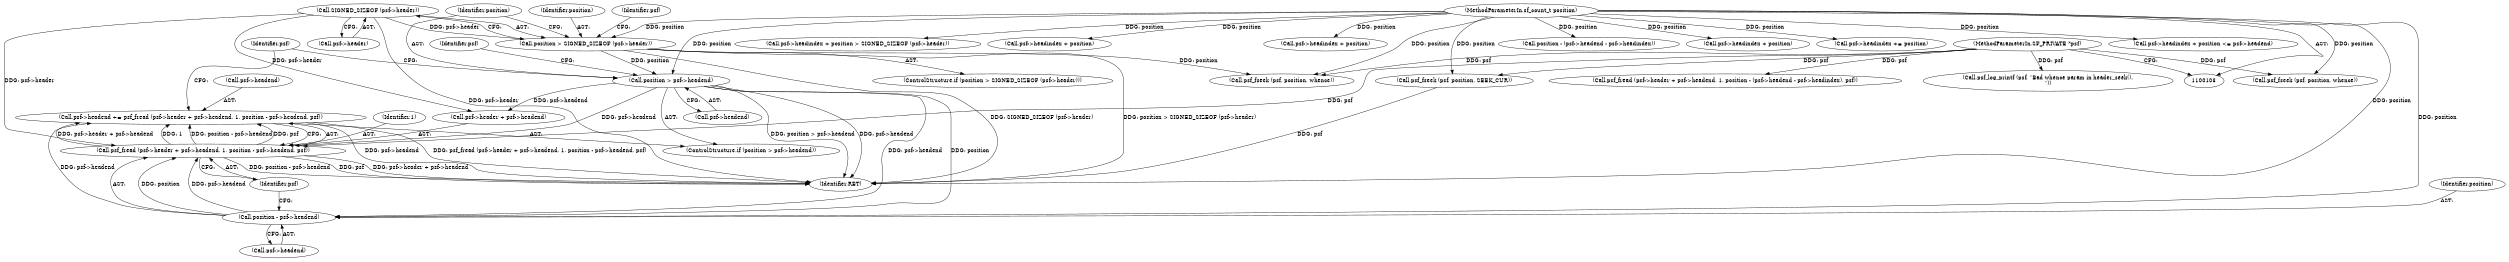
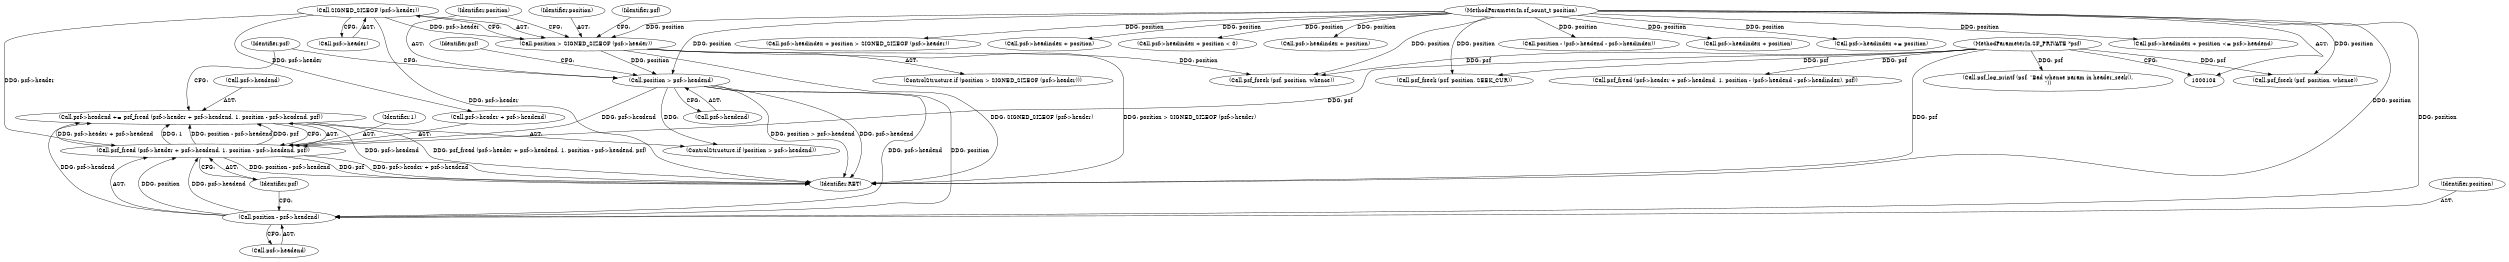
none -> (1188, 44)
(2204, 81) -> (2204, 81)
(562, 91) -> none
(672, 118) -> (672, 118)
(1161, 165) -> (1590, 174)
